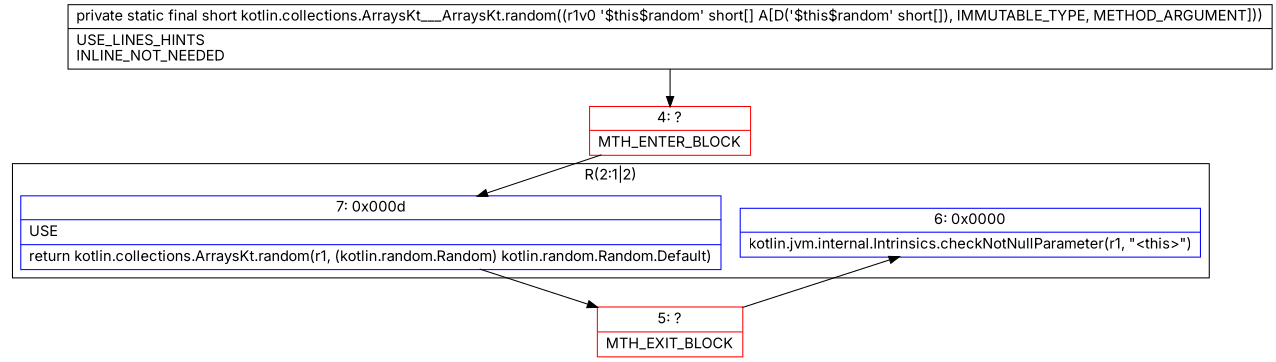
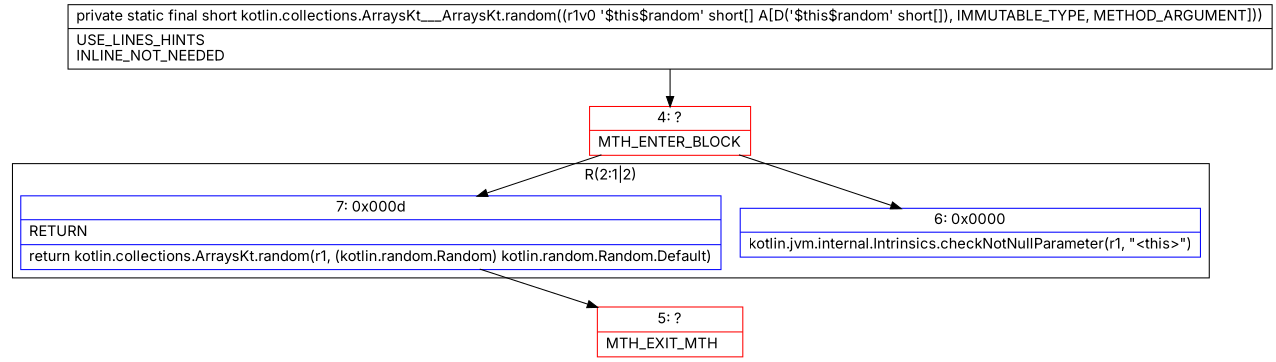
(44, 232) -> (59, 232)
(812, 285) -> (815, 180)
(670, 344) -> (662, 344)
